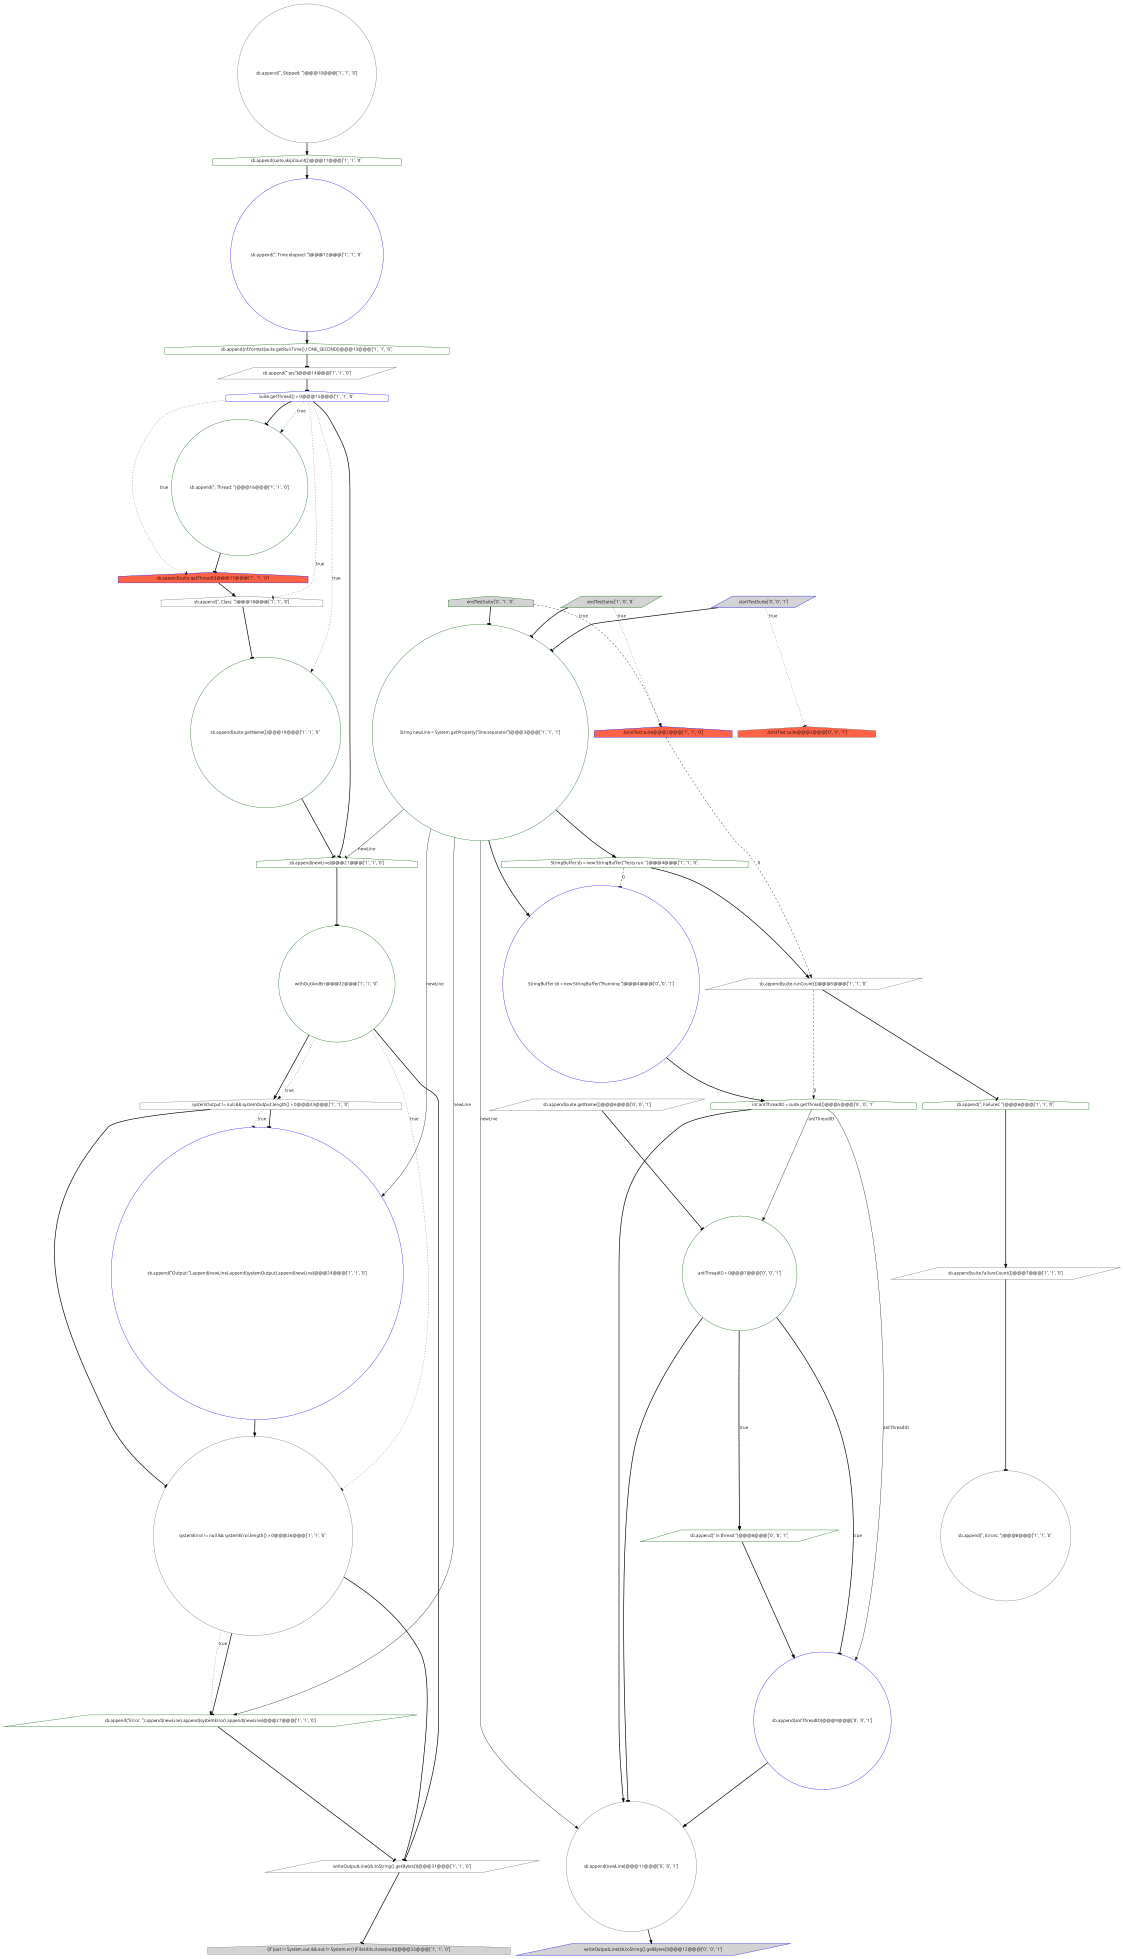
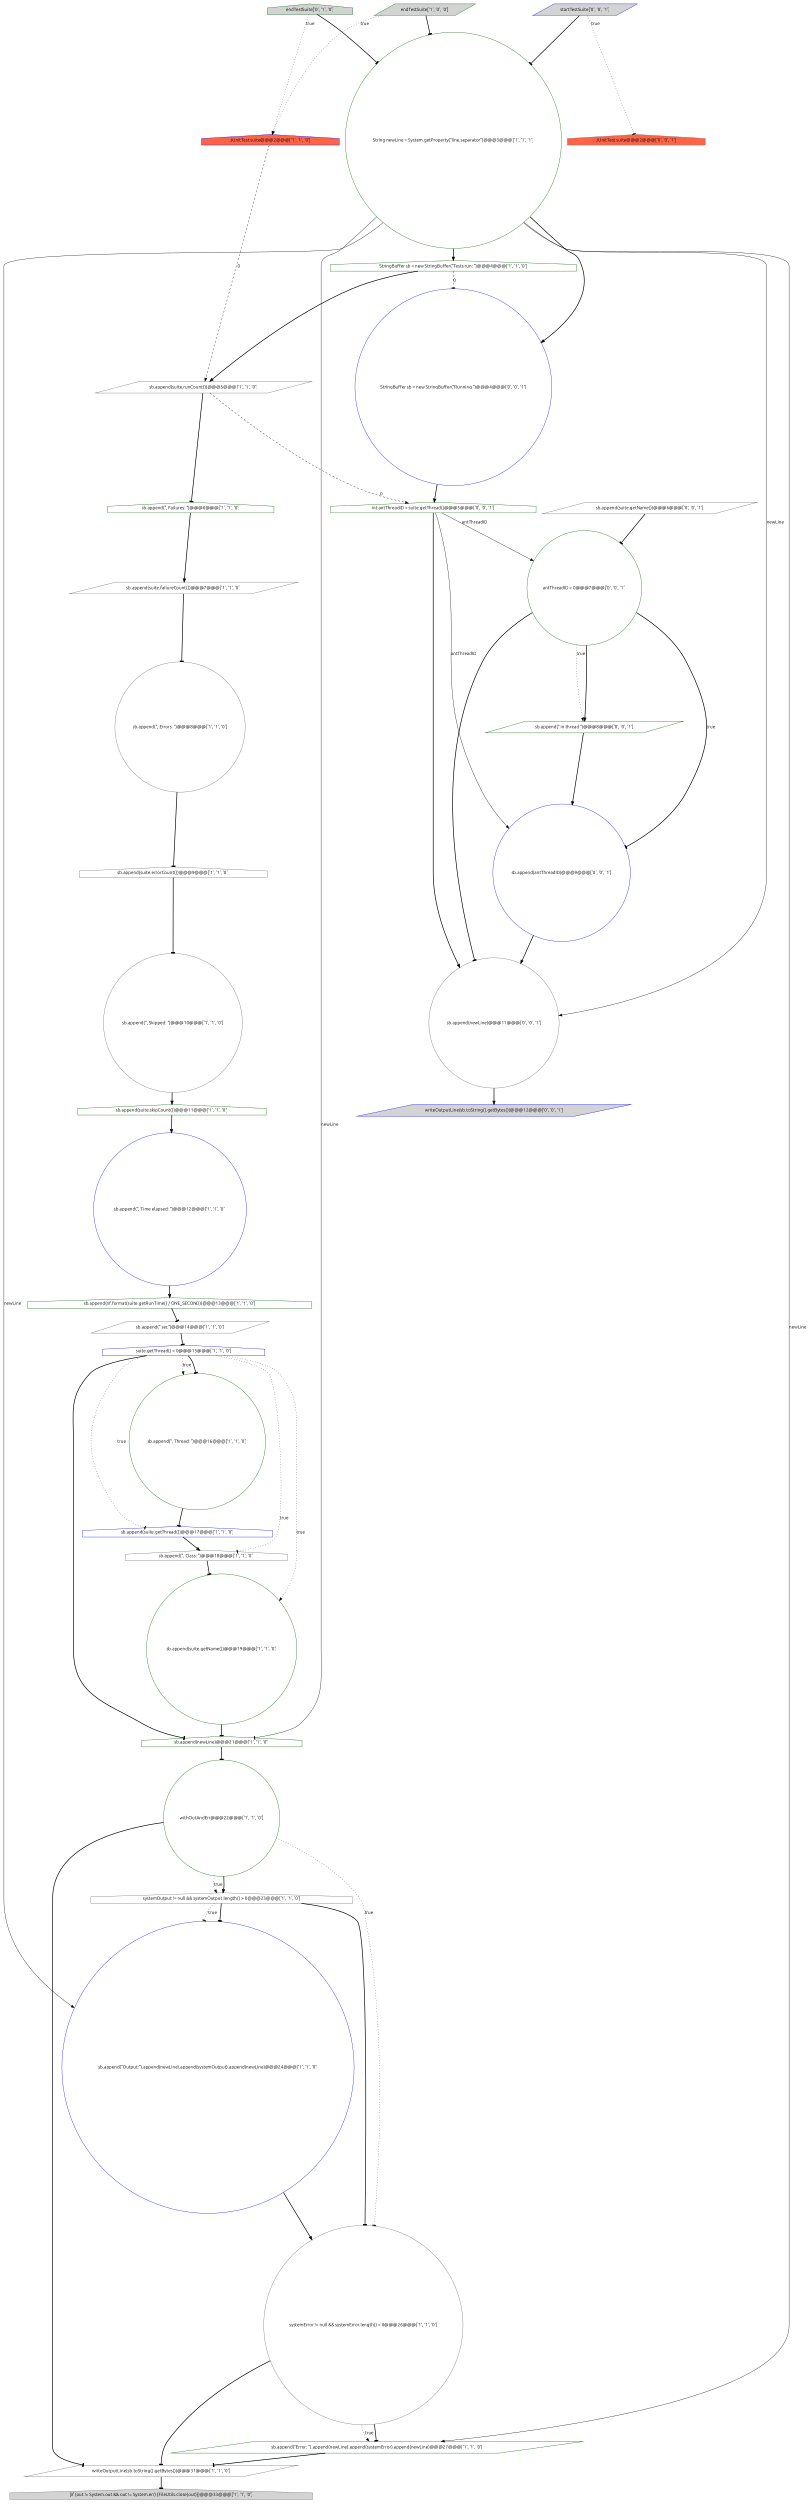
(213, 578) -> (177, 1532)
(614, 645) -> (291, 73)
none -> (173, 873)
